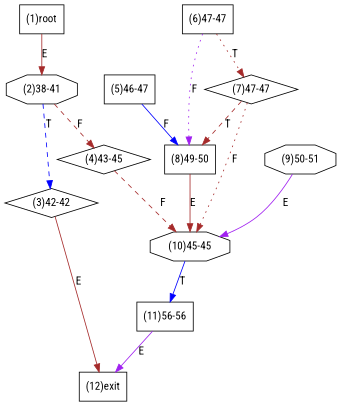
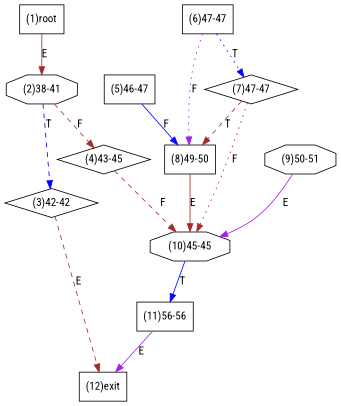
(228, 52) -> (228, 52)
(76, 290) -> (76, 290)
